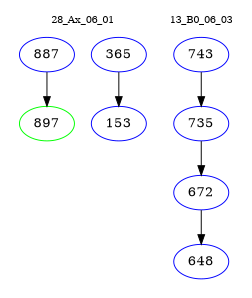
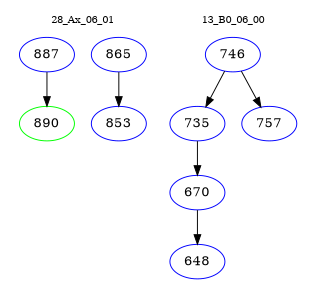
(201, 21) -> (233, 21)
(119, 55) -> (119, 55)
(201, 55) -> (233, 55)
(47, 124) -> (47, 124)
(119, 124) -> (119, 124)
none -> (269, 124)
(201, 193) -> (197, 193)
